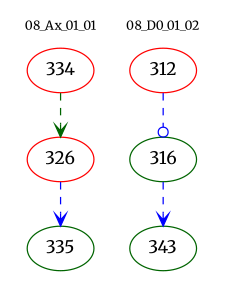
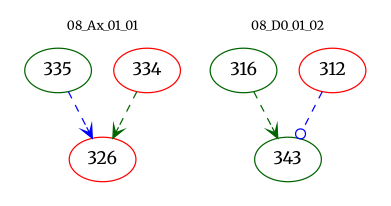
(163, 110) -> (313, 111)
(61, 198) -> (77, 109)
(163, 198) -> (263, 109)
